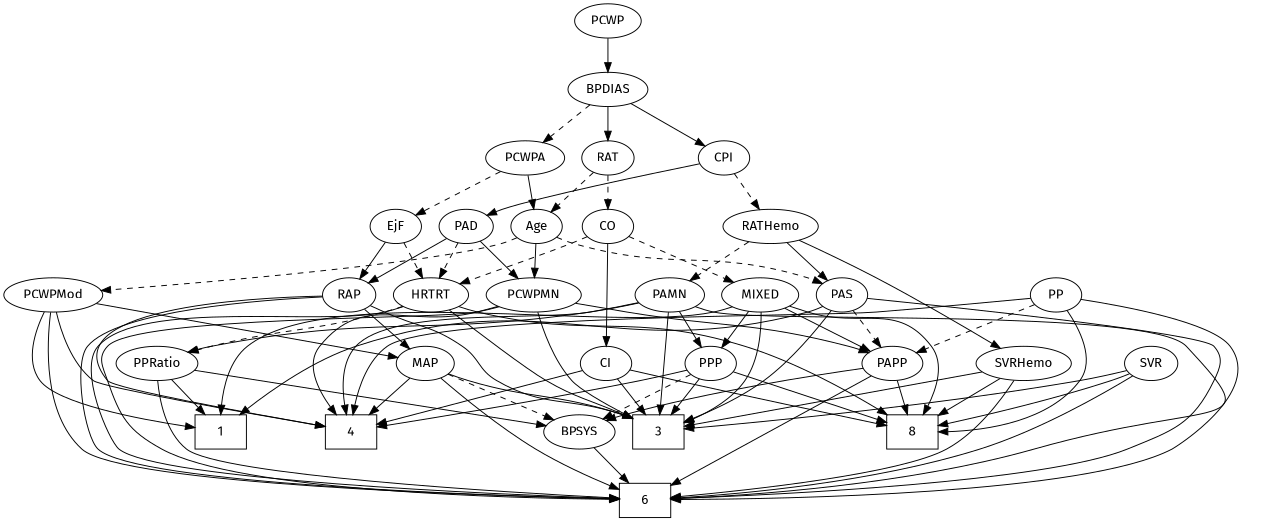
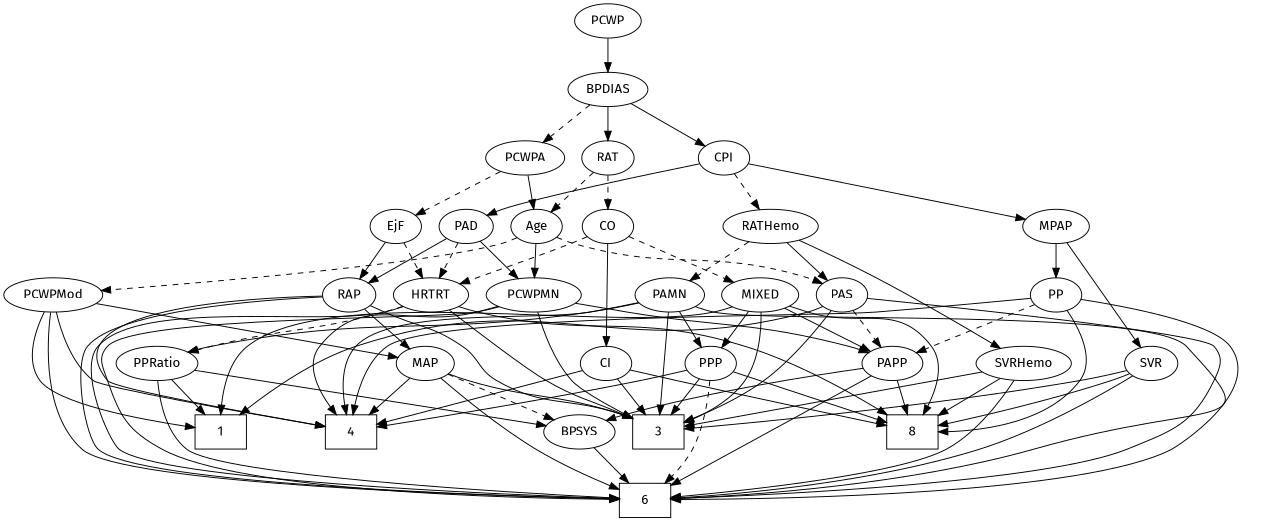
none -> (1056, 226)
(651, 395) -> (699, 435)
